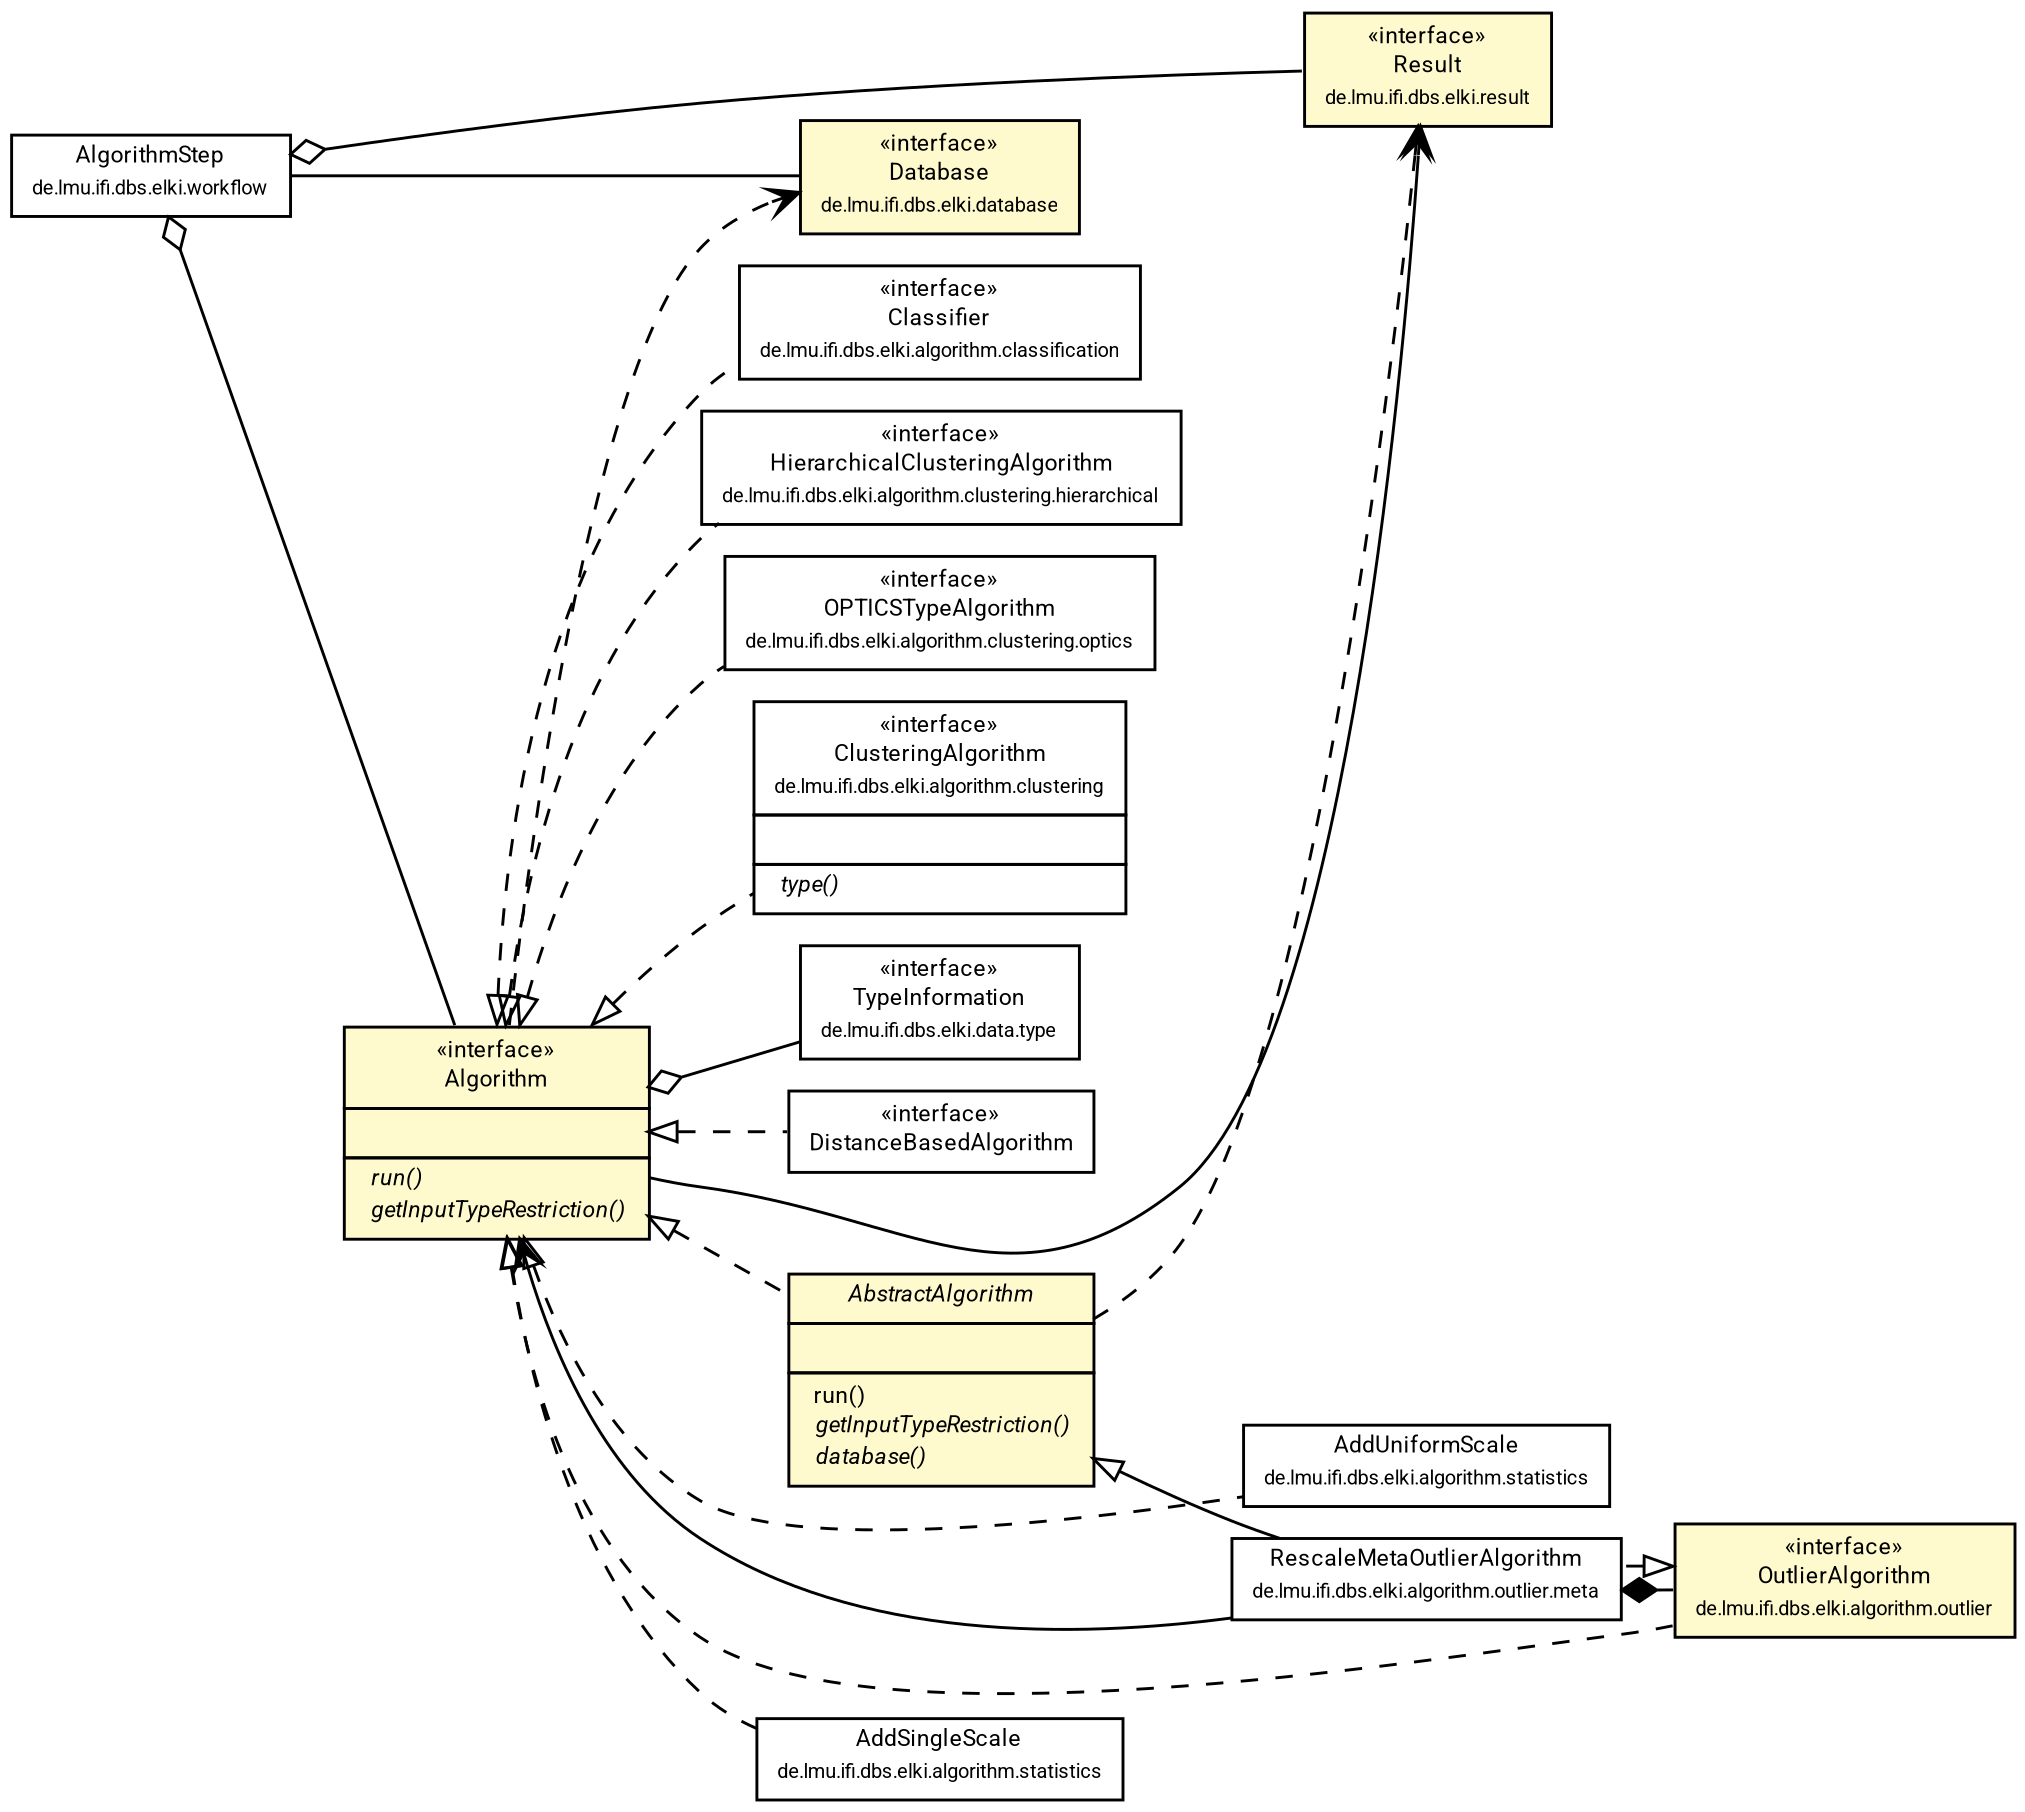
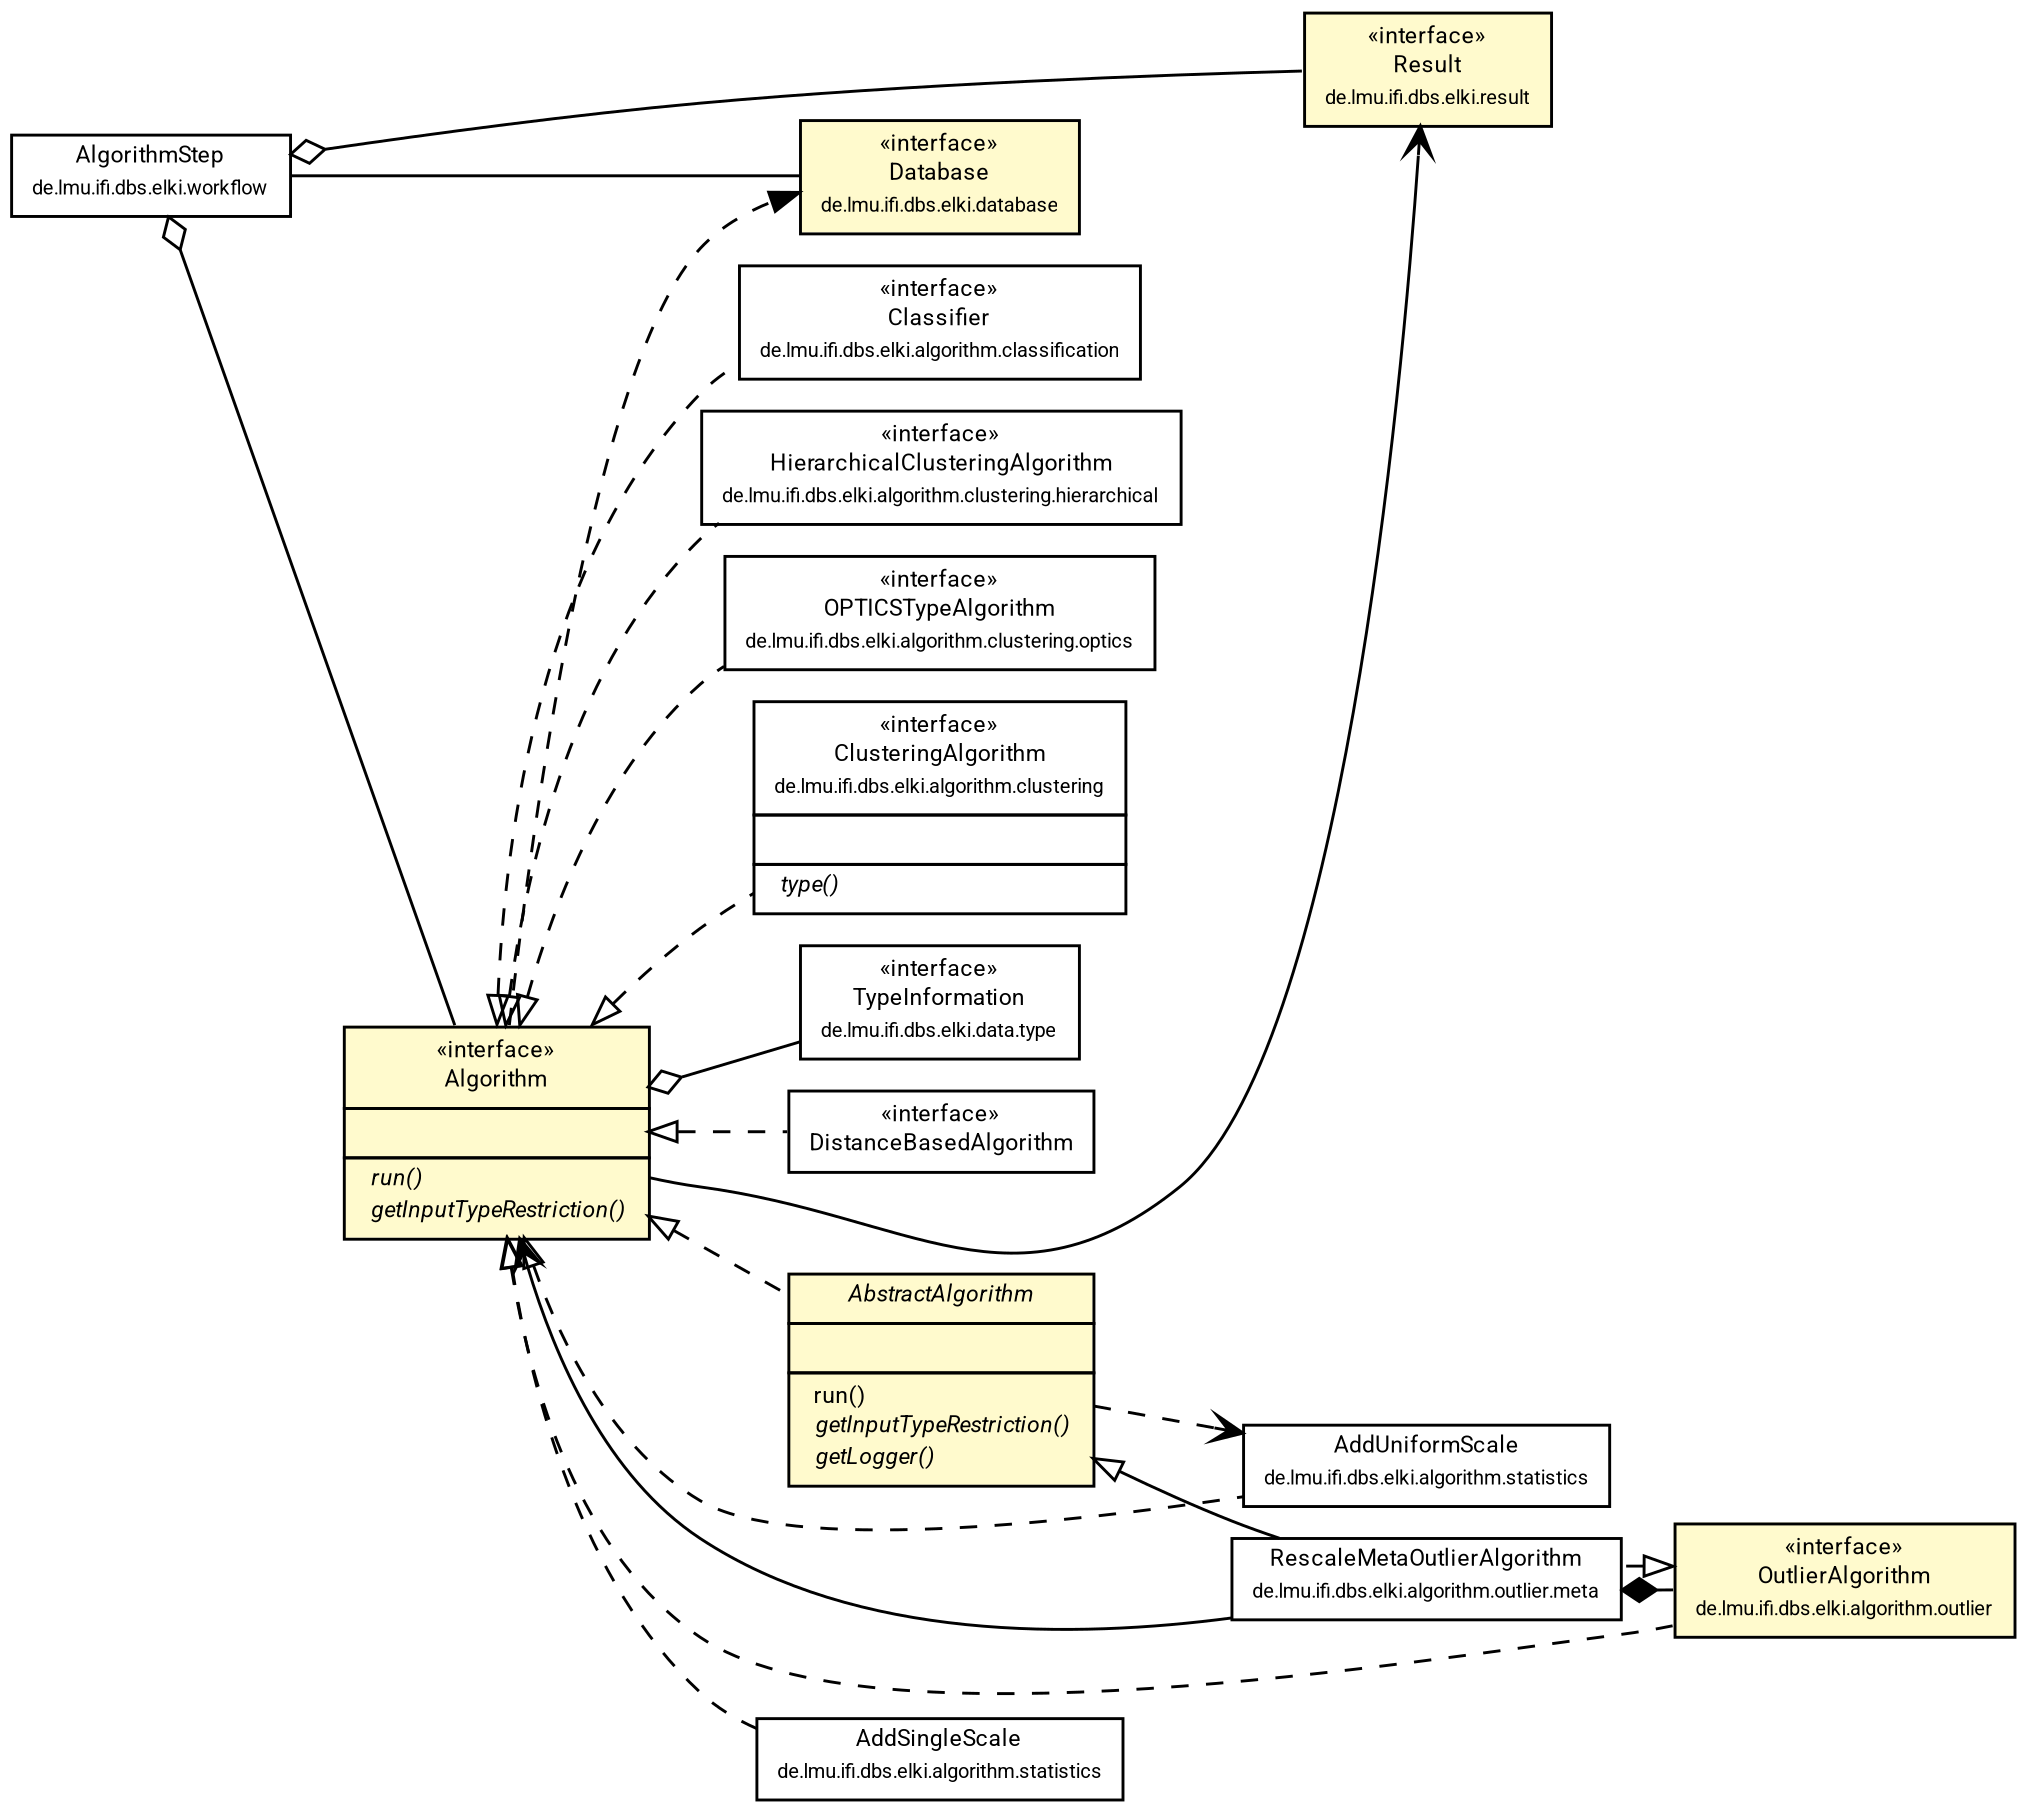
(598, 498) -> (598, 498)
(1328, 767) -> (1154, 1417)
(869, 1457) -> (873, 1457)
